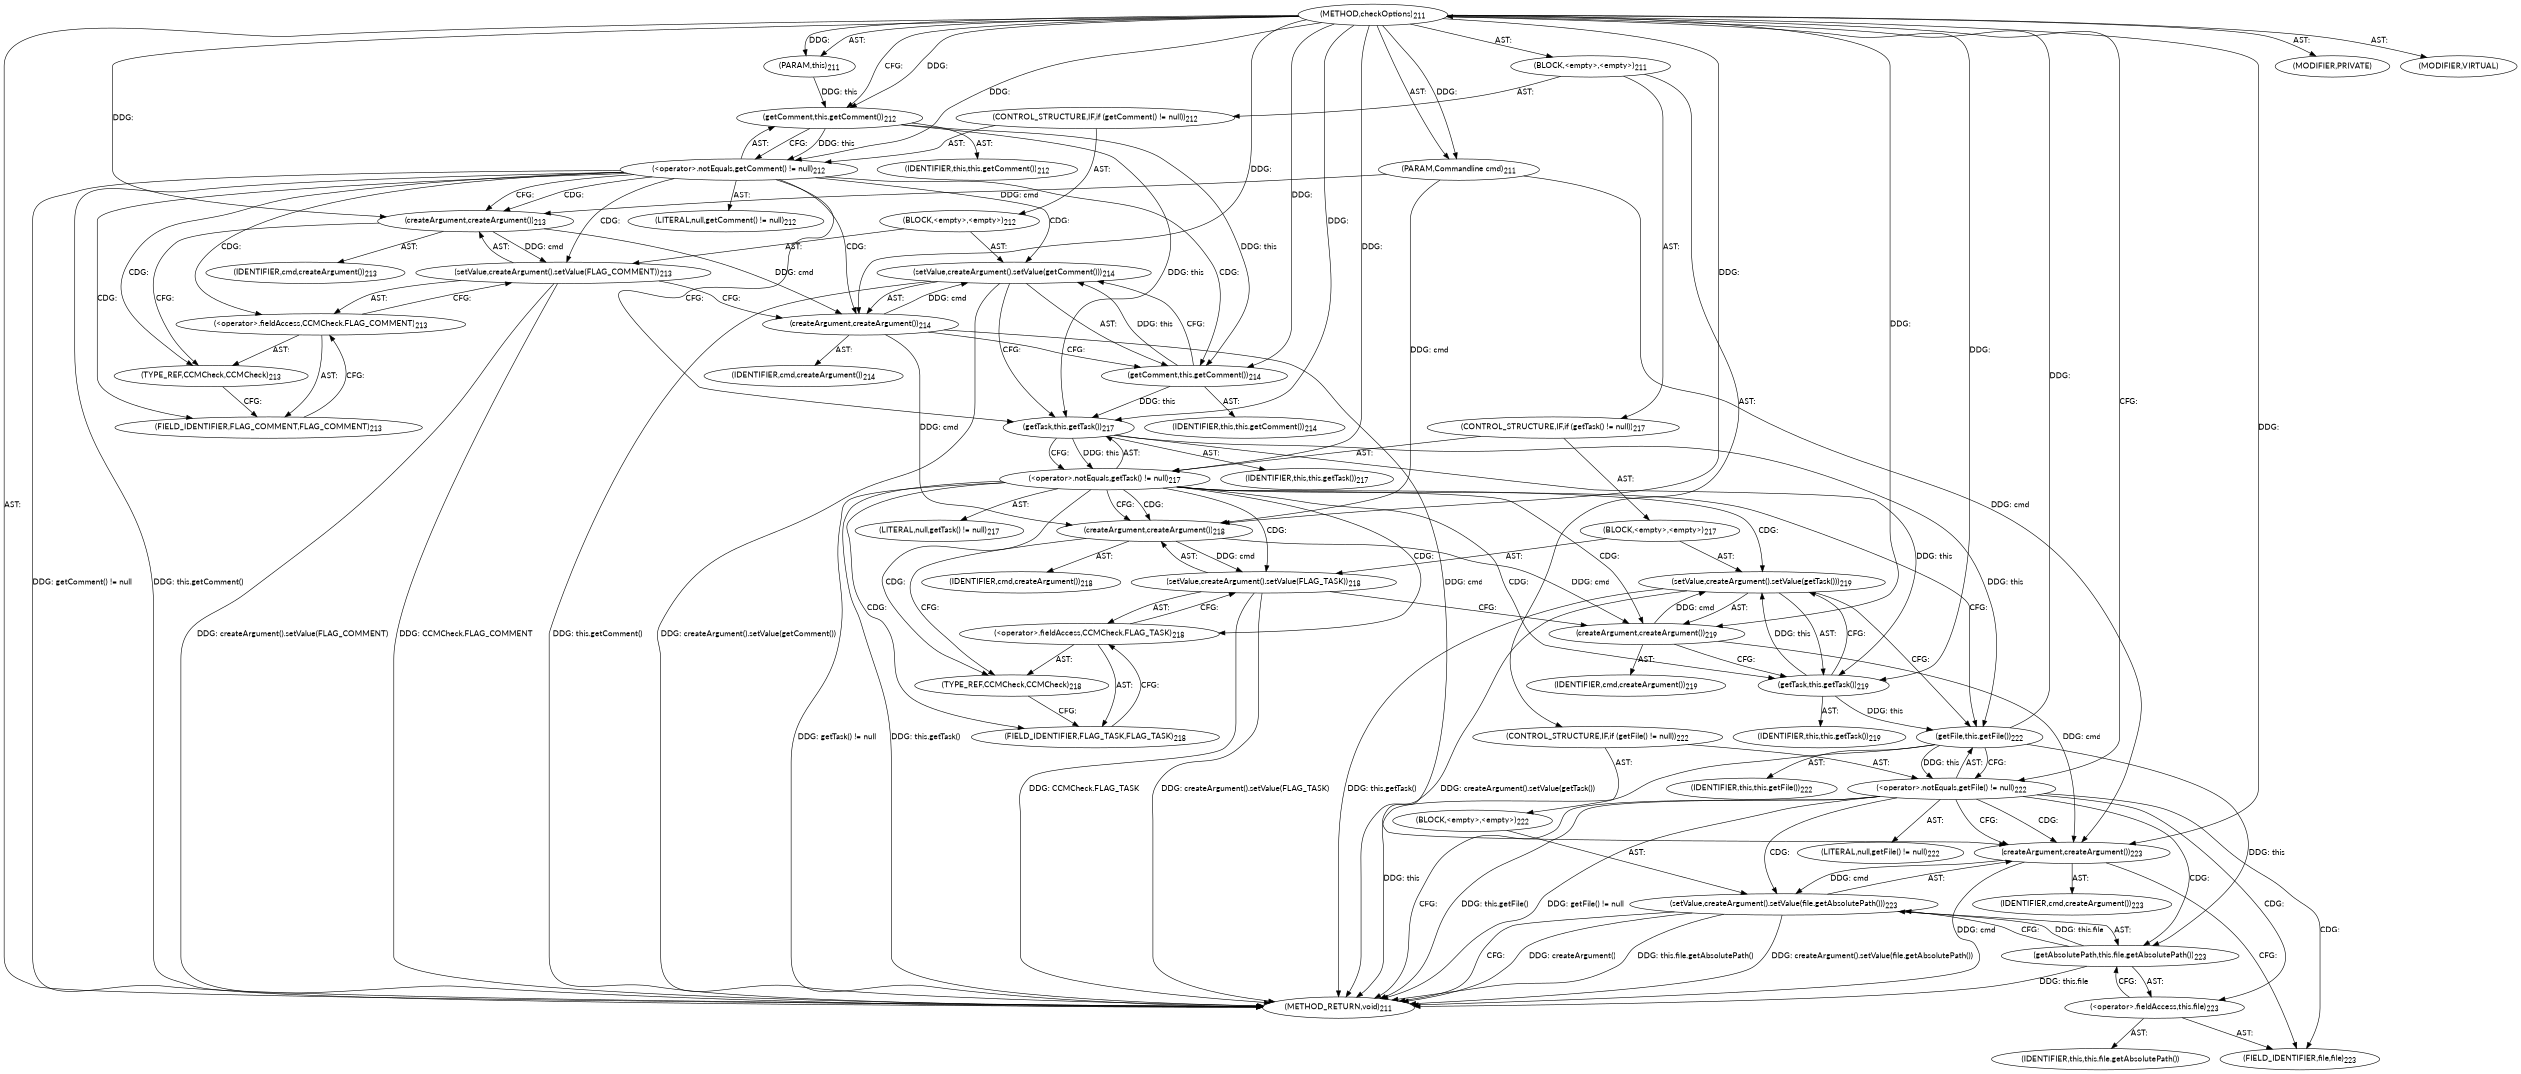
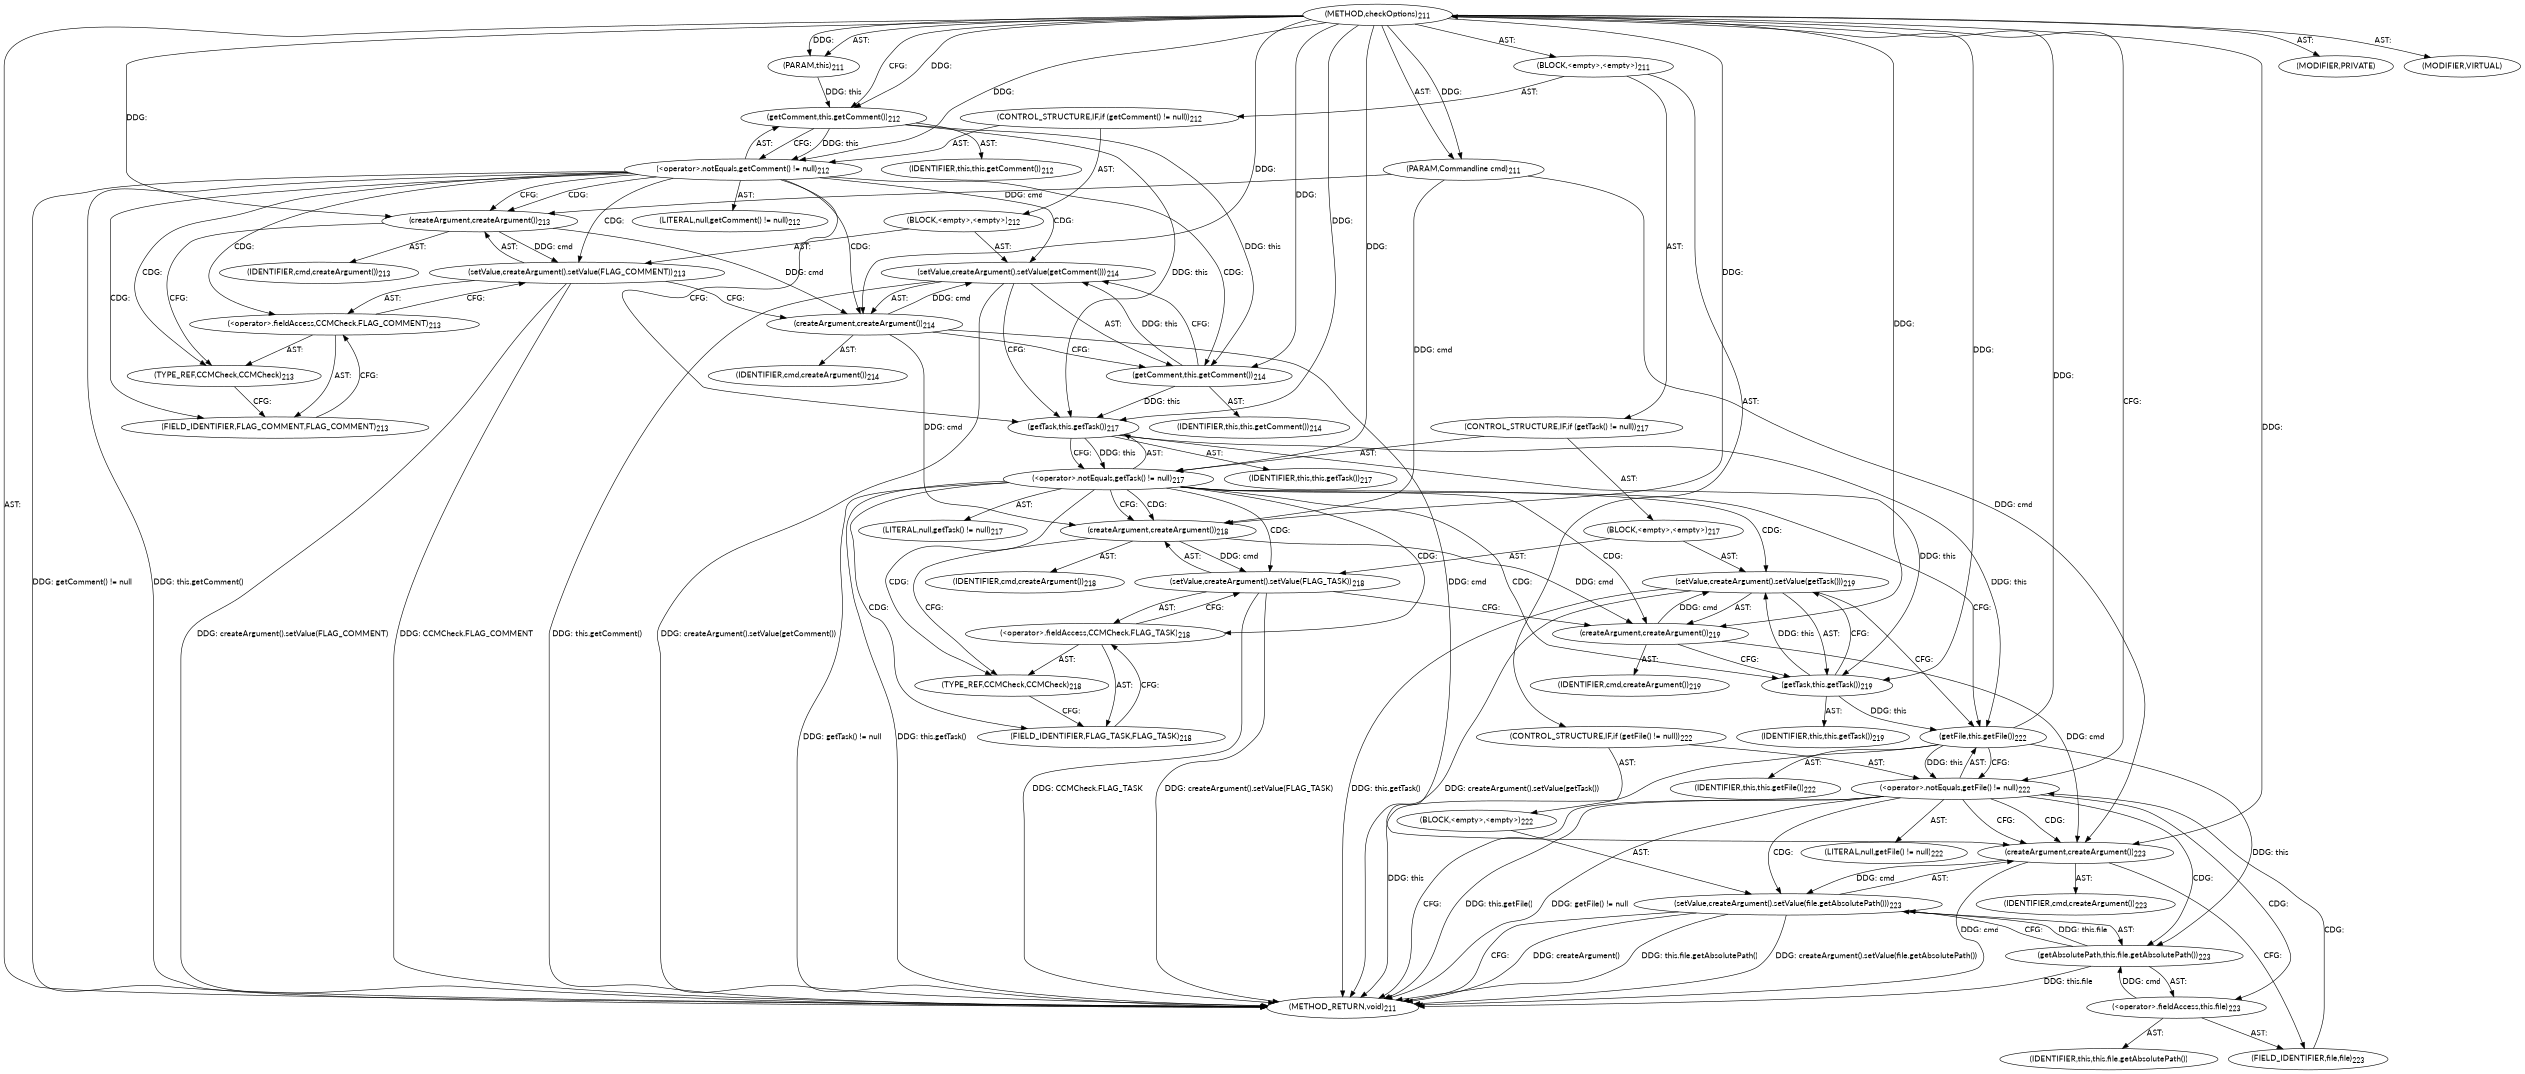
(2236, 857) -> (2253, 867)
(2129, 982) -> (2142, 982)
